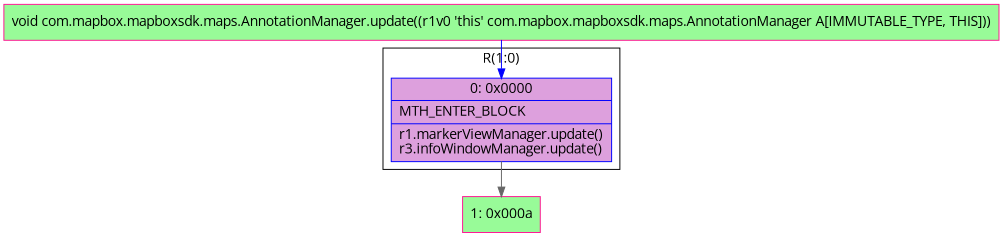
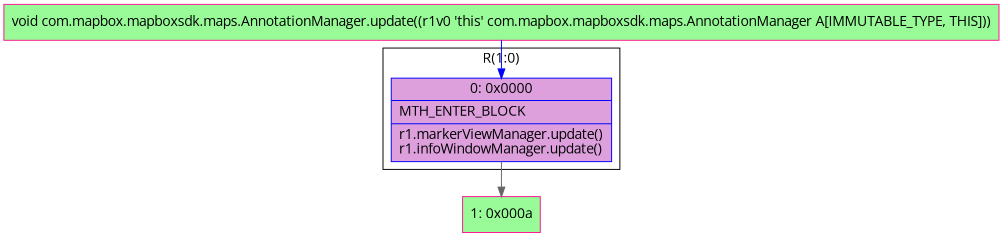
(501, 150) -> (501, 150)
